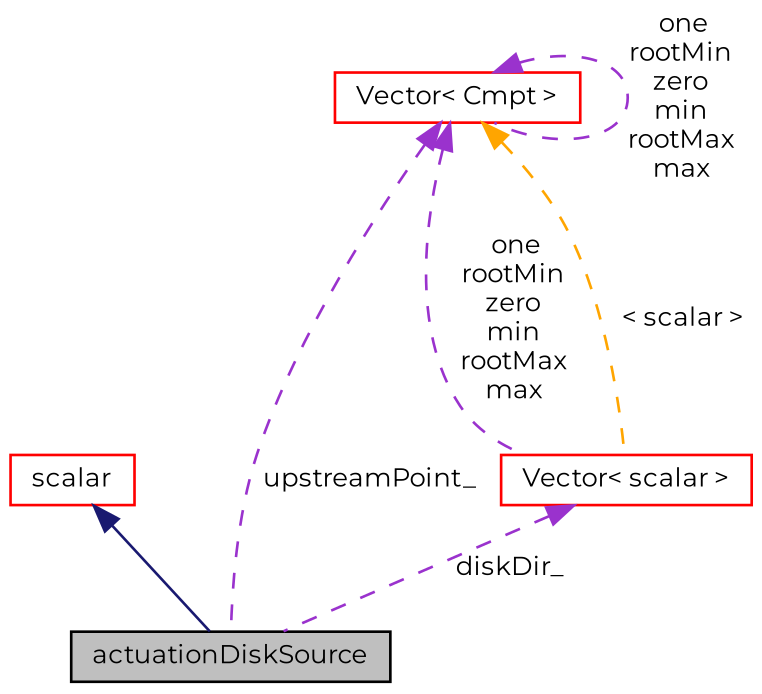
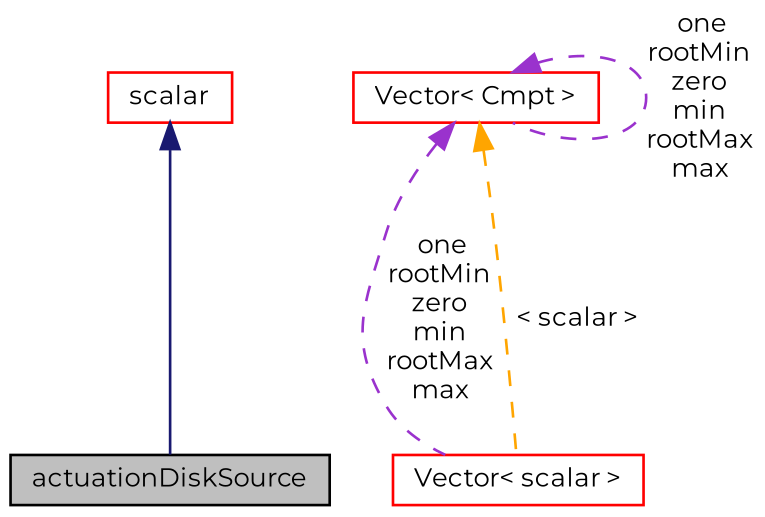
(290, 373) -> none
(416, 574) -> none
